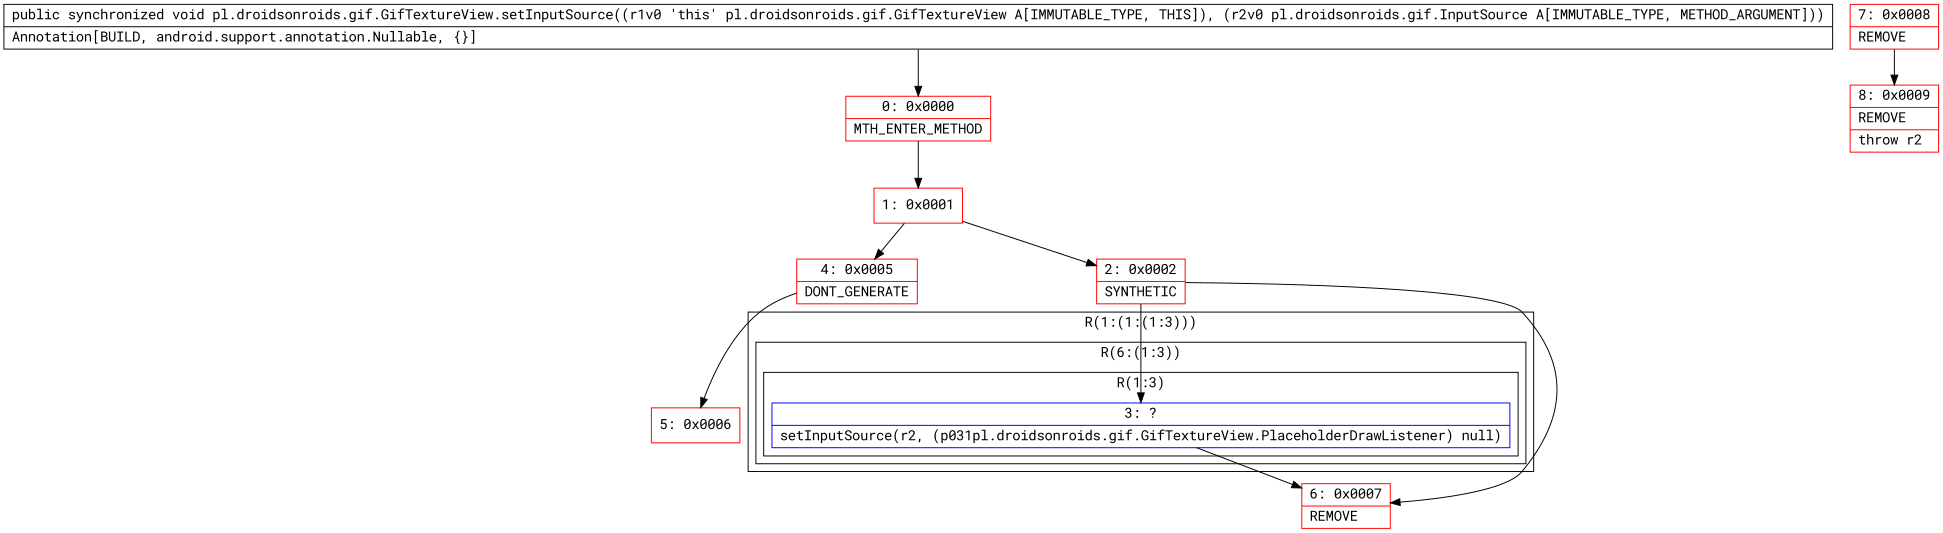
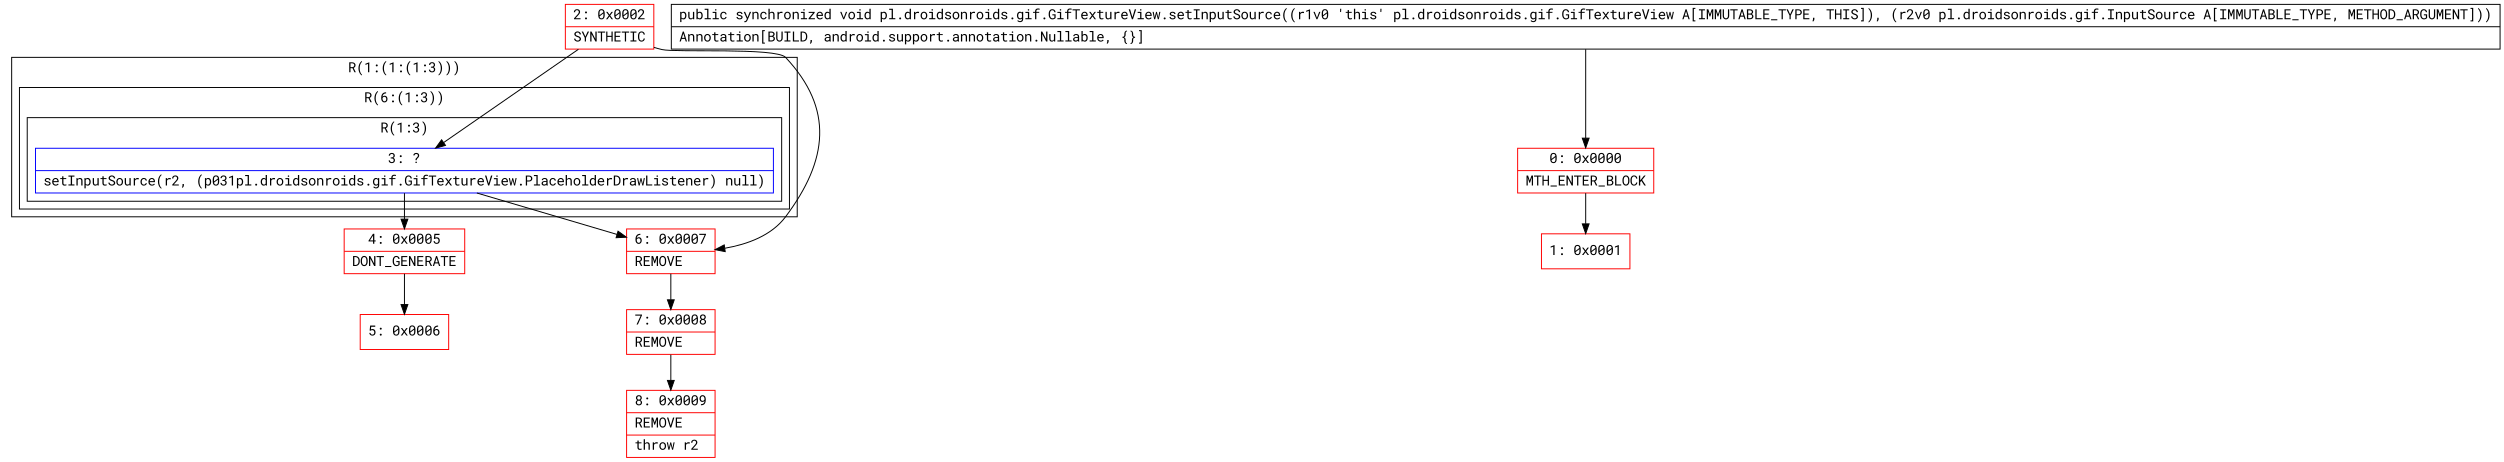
(918, 129) -> (1586, 181)
(893, 237) -> (404, 206)
(1025, 242) -> none
none -> (671, 287)
